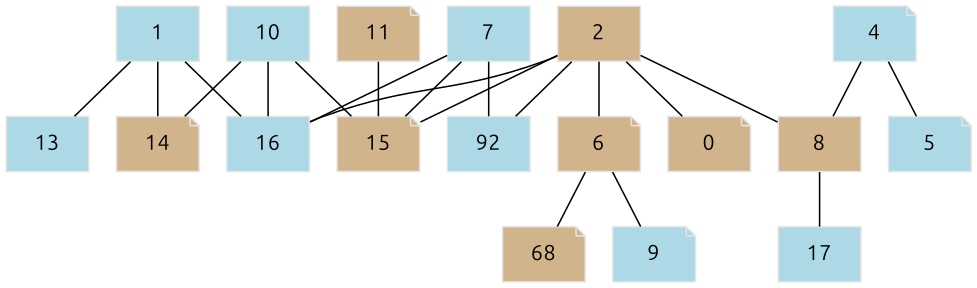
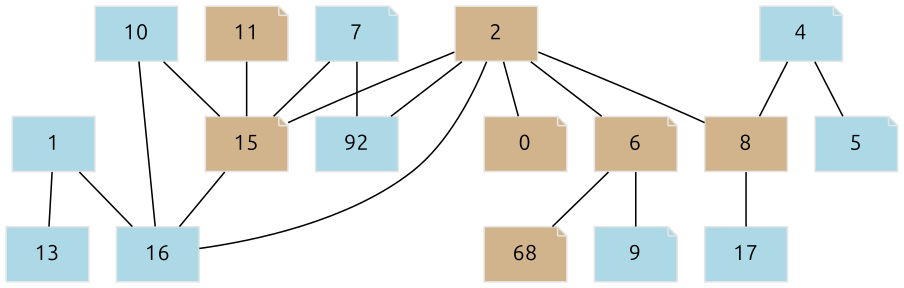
(489, 34) -> (357, 34)
(389, 84) -> (202, 199)
(158, 144) -> none
